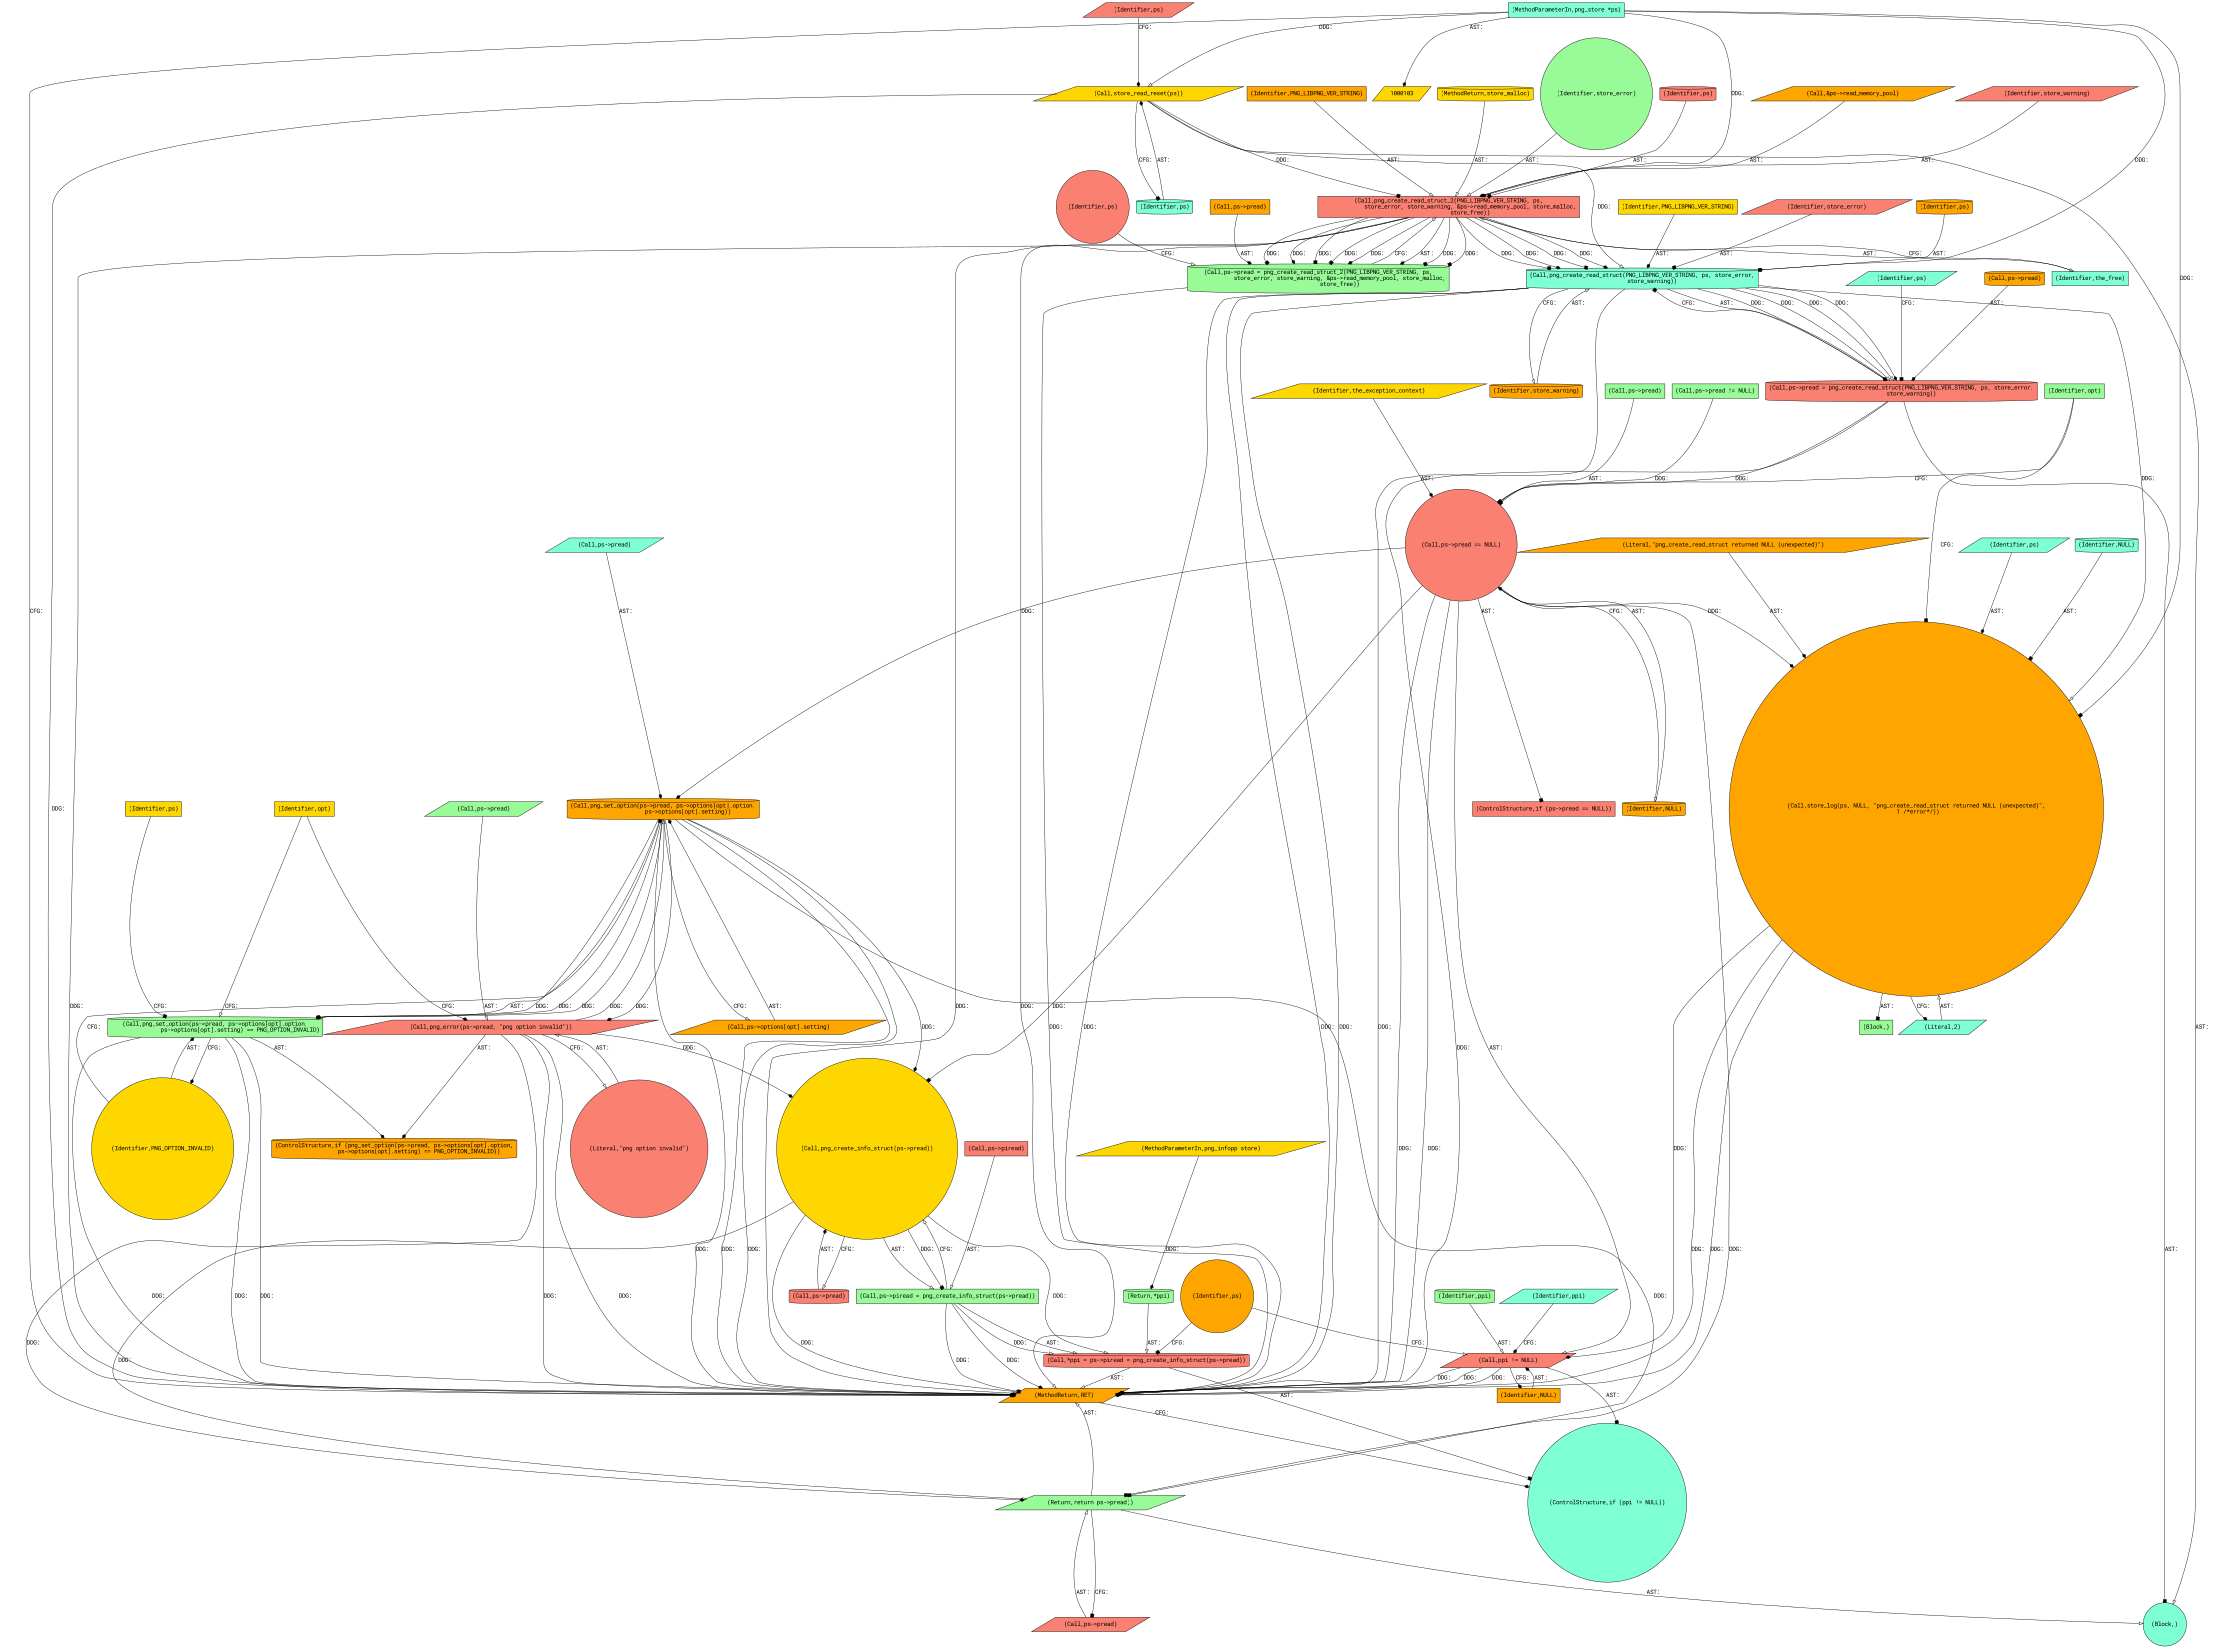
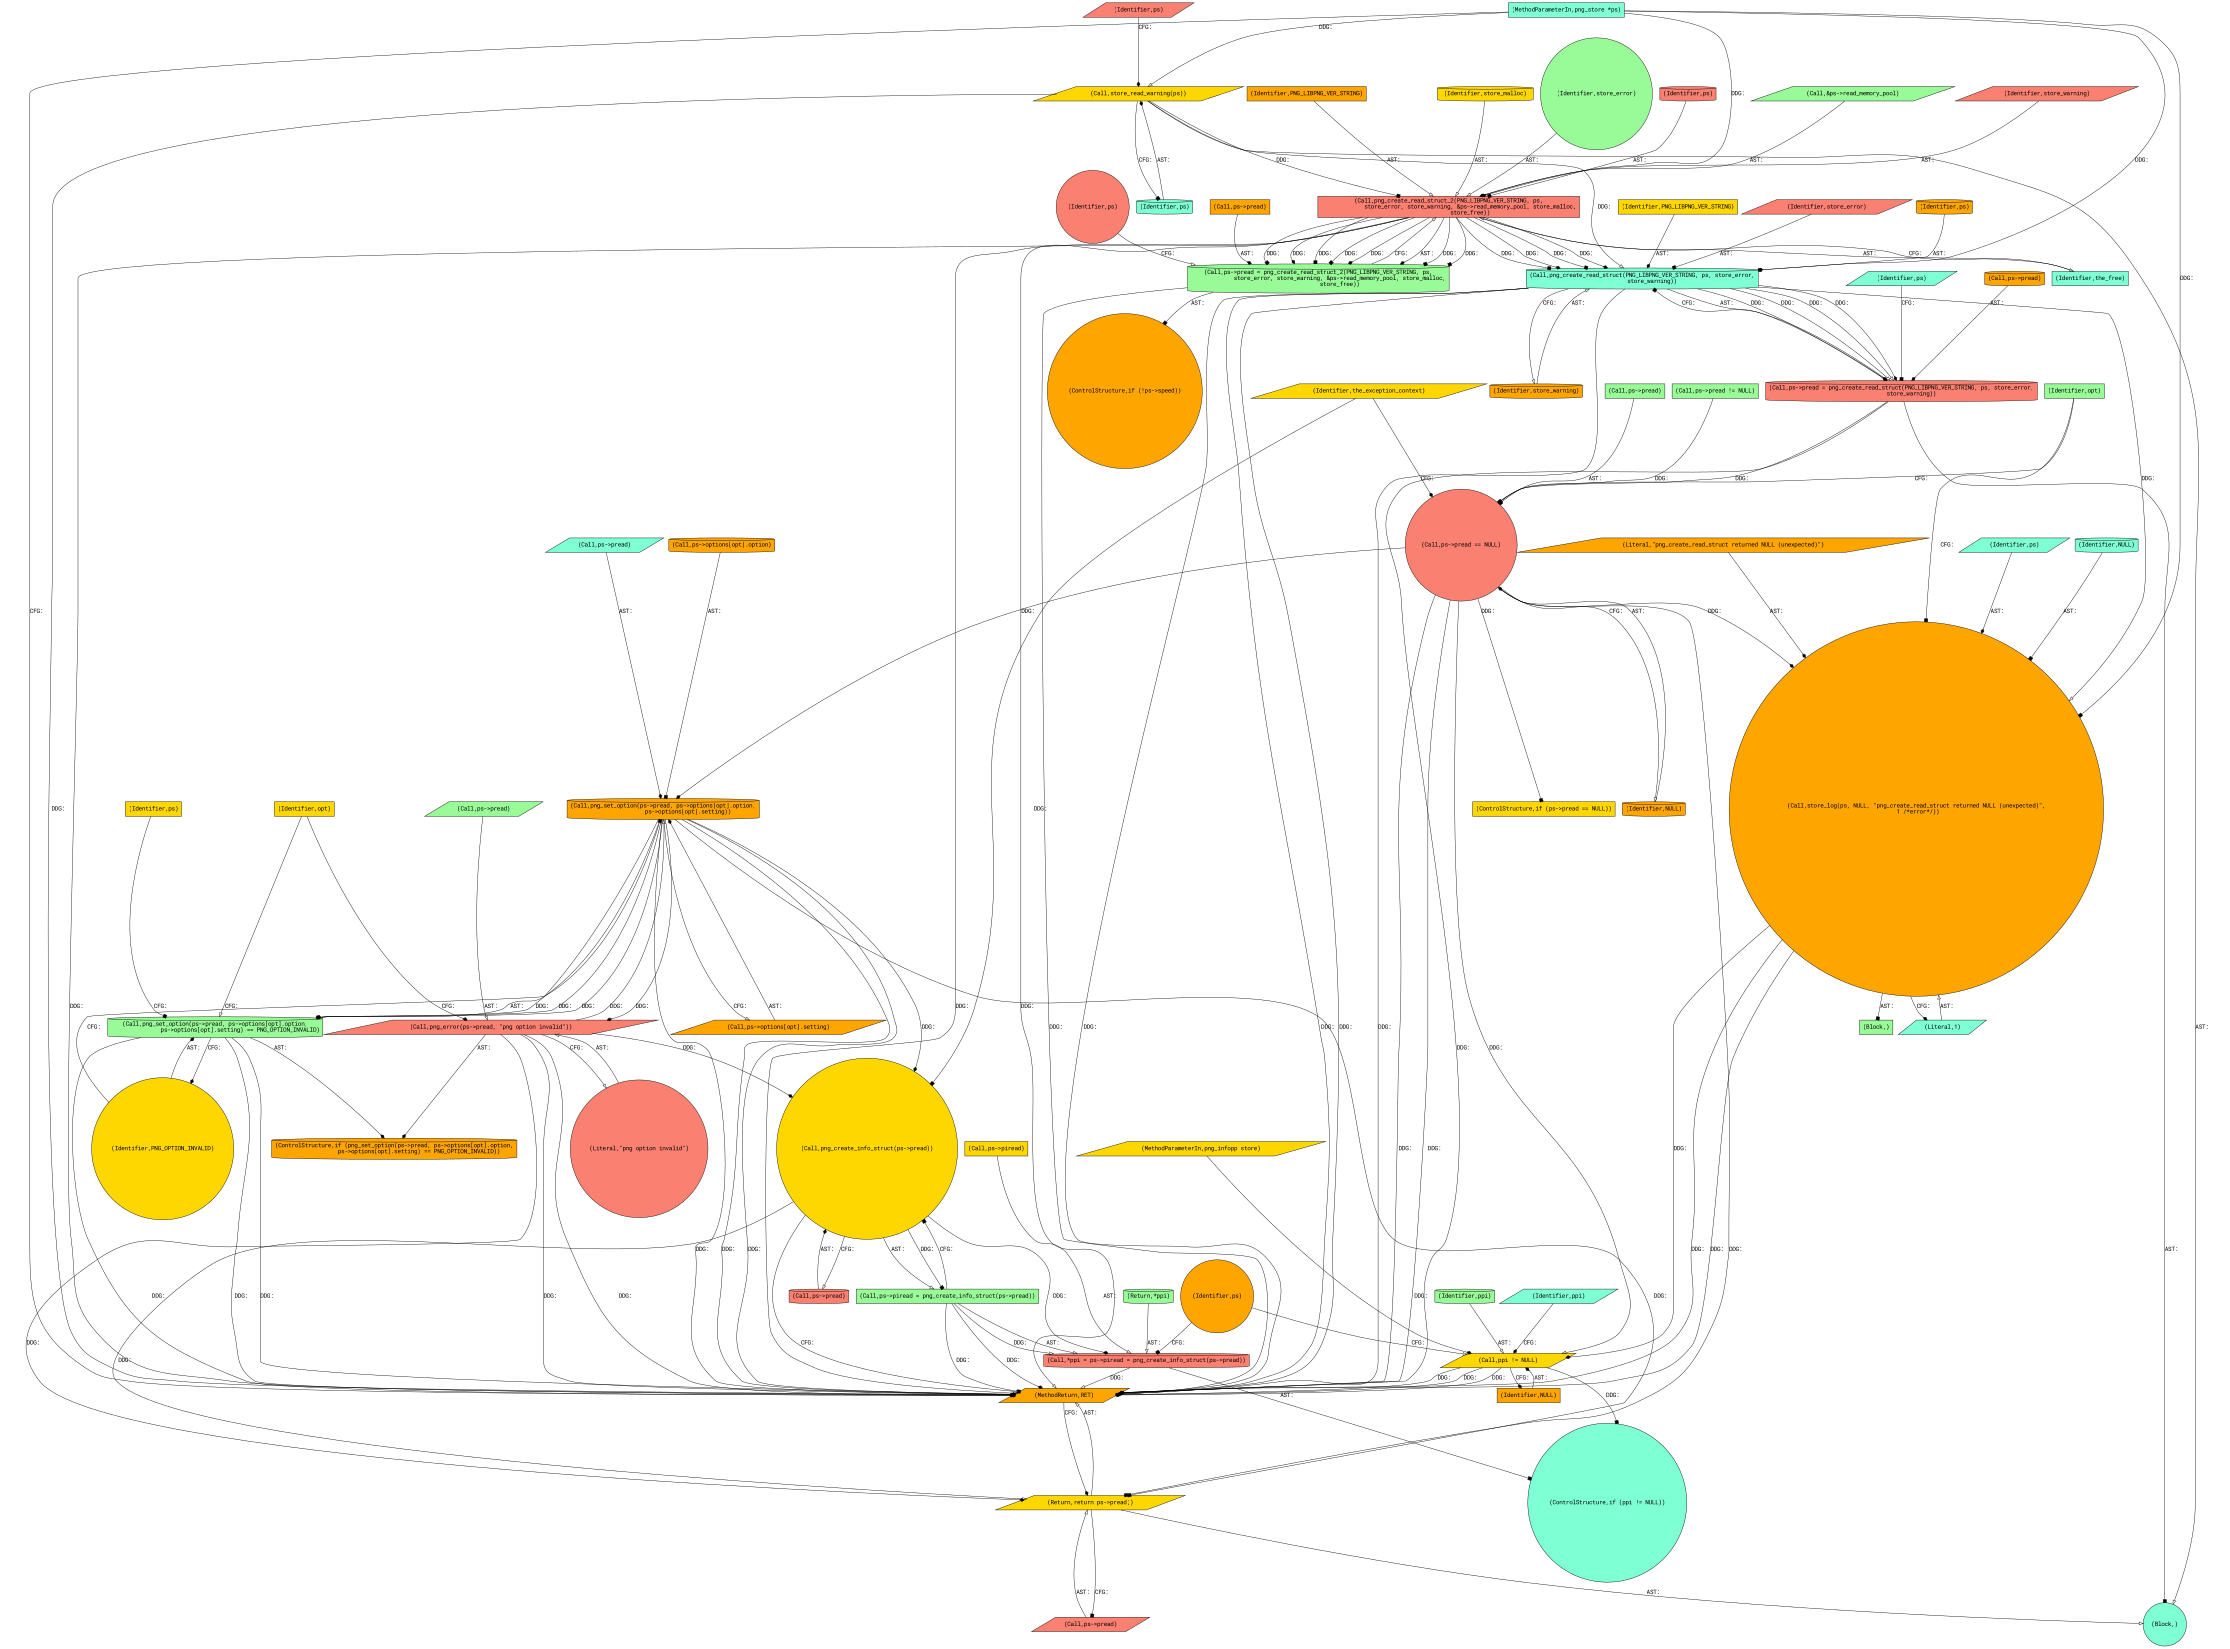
(1138, 94) -> (1138, 94)
(1402, 94) -> none
(1485, 94) -> (1485, 94)
(1853, 94) -> (1853, 94)
none -> (1125, 391)
(1429, 479) -> (1429, 479)
none -> (722, 545)
(1490, 611) -> (1490, 611)
(1544, 809) -> (1544, 809)
(1191, 852) -> (1015, 660)
(1942, 1027) -> (1942, 1027)
(1498, 1048) -> (1498, 1048)
(996, 1149) -> (996, 1149)
(1176, 1220) -> (1319, 1266)
(975, 1221) -> (1067, 1254)
(940, 1255) -> (940, 1255)
(1044, 1262) -> (1044, 1262)
(809, 1343) -> (809, 1343)
(1508, 1361) -> (1508, 1361)
(1119, 1378) -> (1119, 1378)
(1615, 1395) -> (1615, 1395)
(1312, 1444) -> (1072, 1448)
(1090, 1503) -> (1090, 1503)
